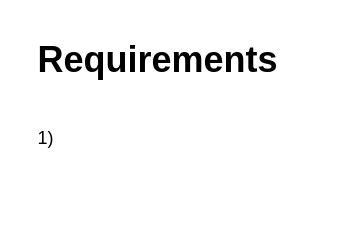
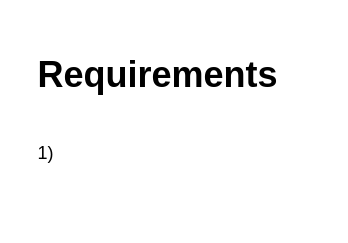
(173, 121) -> (173, 136)
